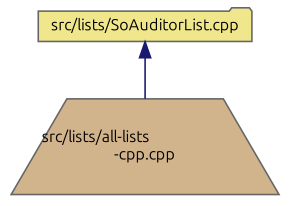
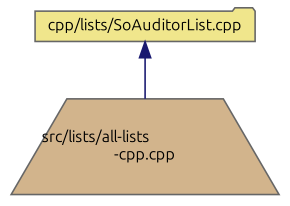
(145, 26) -> (145, 26)
